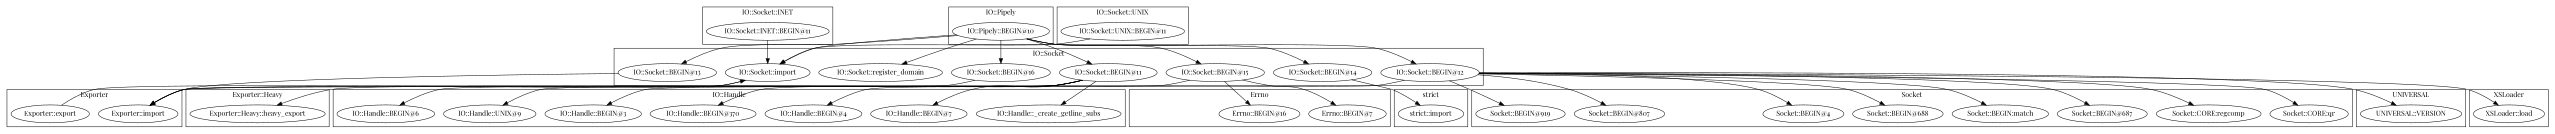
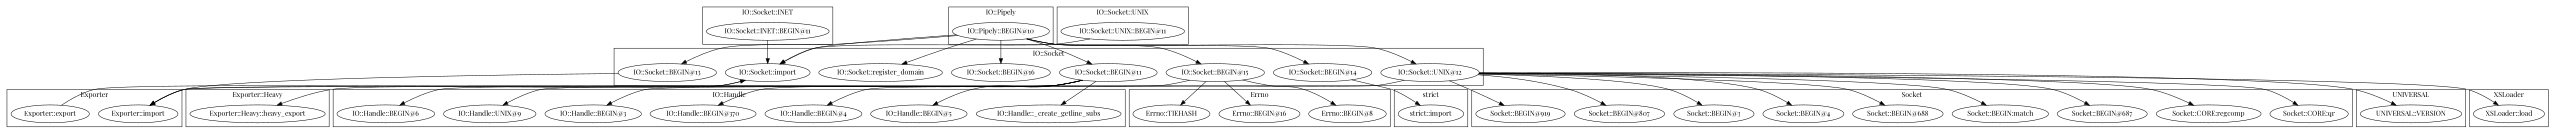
(1430, 73) -> (1430, 73)
(564, 87) -> none
(919, 114) -> (919, 114)
none -> (1171, 114)
(1347, 114) -> (1347, 114)
none -> (1714, 114)
